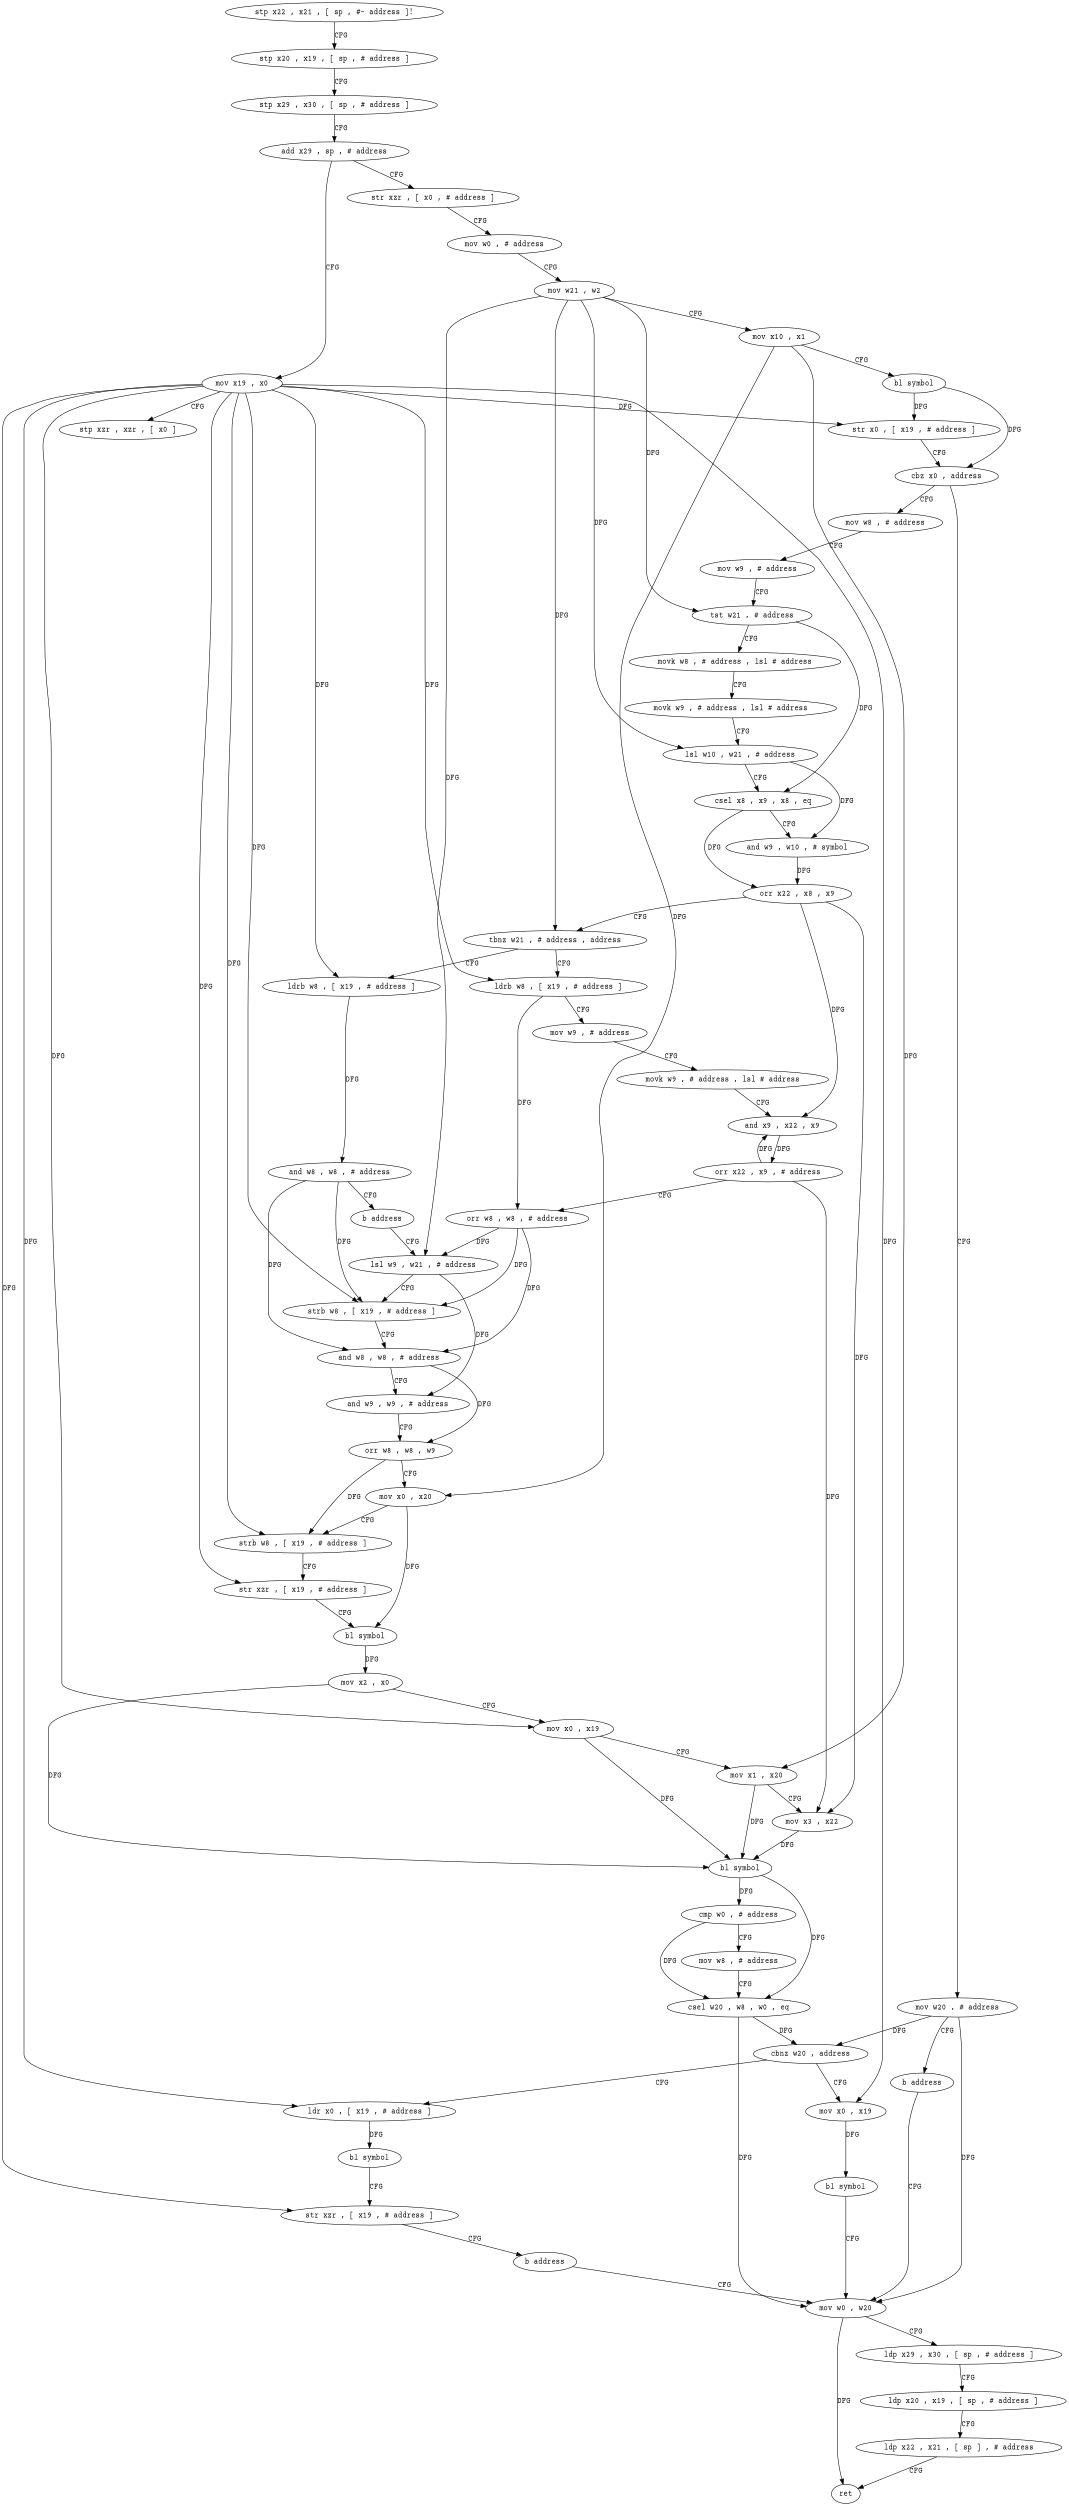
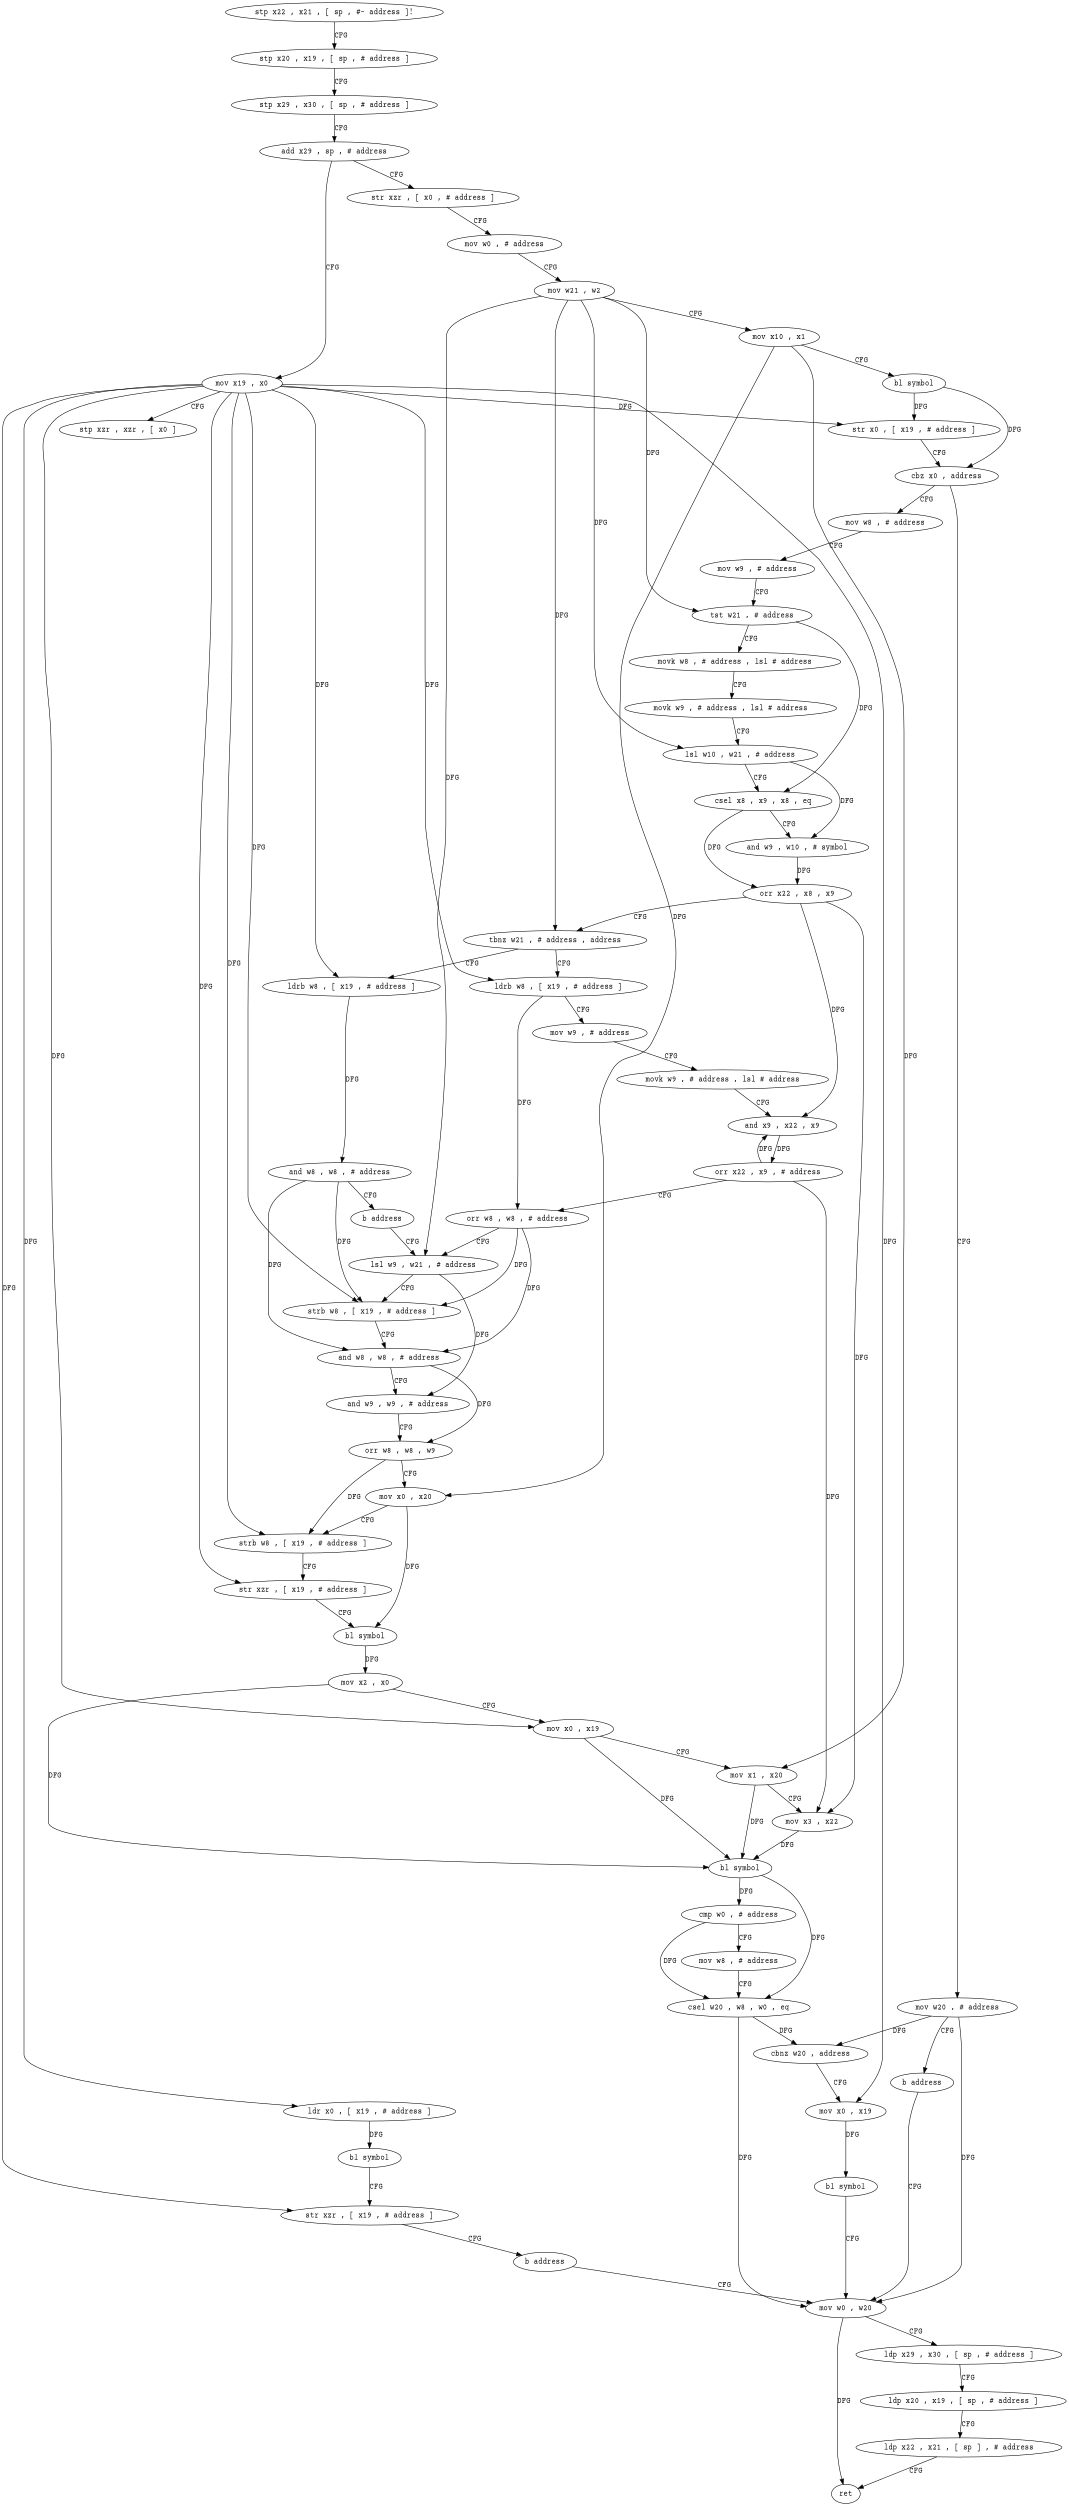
(483, 1242) -> (483, 1242)
(598, 2082) -> none
